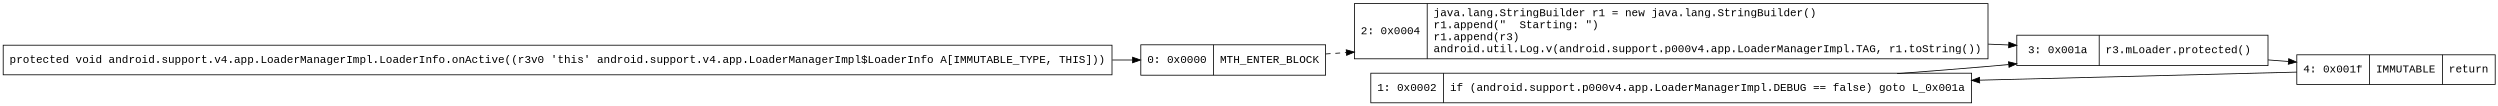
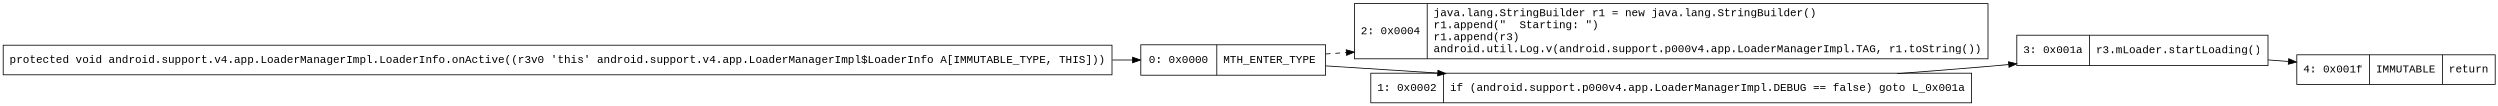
(1998, 45) -> none
(2178, 50) -> (2179, 50)
(1270, 60) -> (1270, 60)
(2138, 76) -> (1382, 69)
